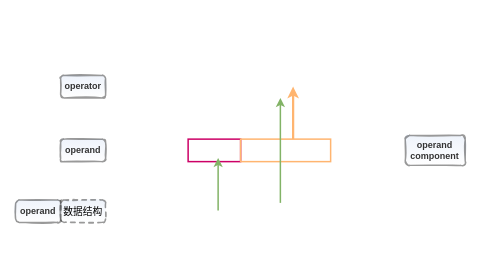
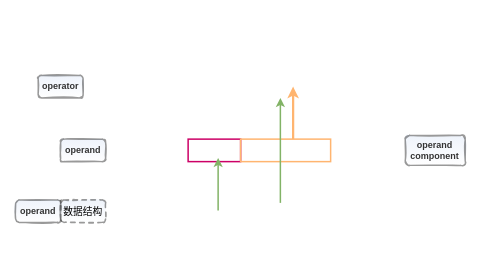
(83, 87) -> (60, 87)
